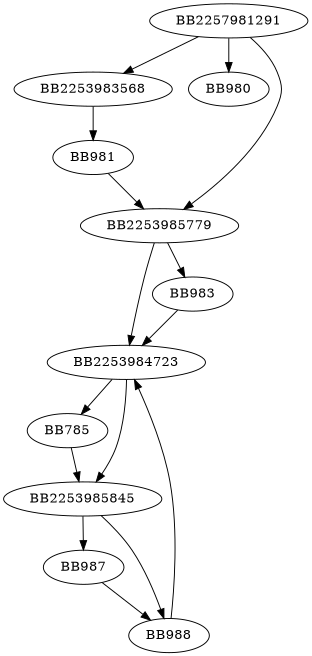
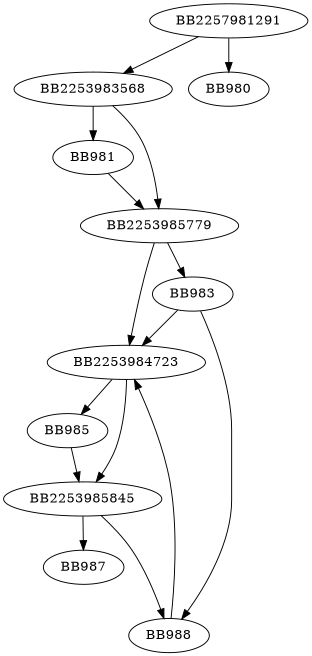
(265, 129) -> (145, 148)
(68, 431) -> (68, 431)
(122, 598) -> (232, 464)
